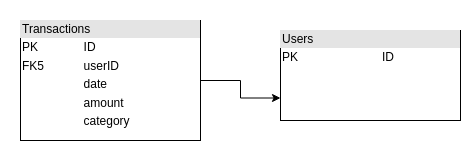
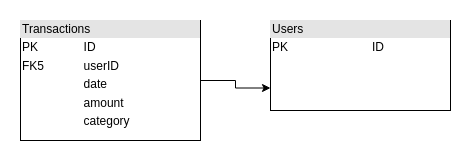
(371, 76) -> (361, 66)
